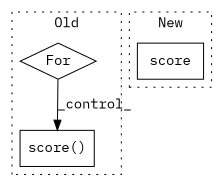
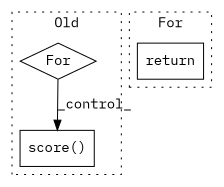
(170, 24) -> (170, 24)
(170, 61) -> (170, 61)
